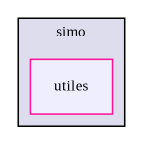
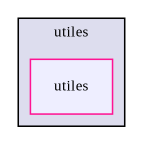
(71, 33) -> (71, 33)
